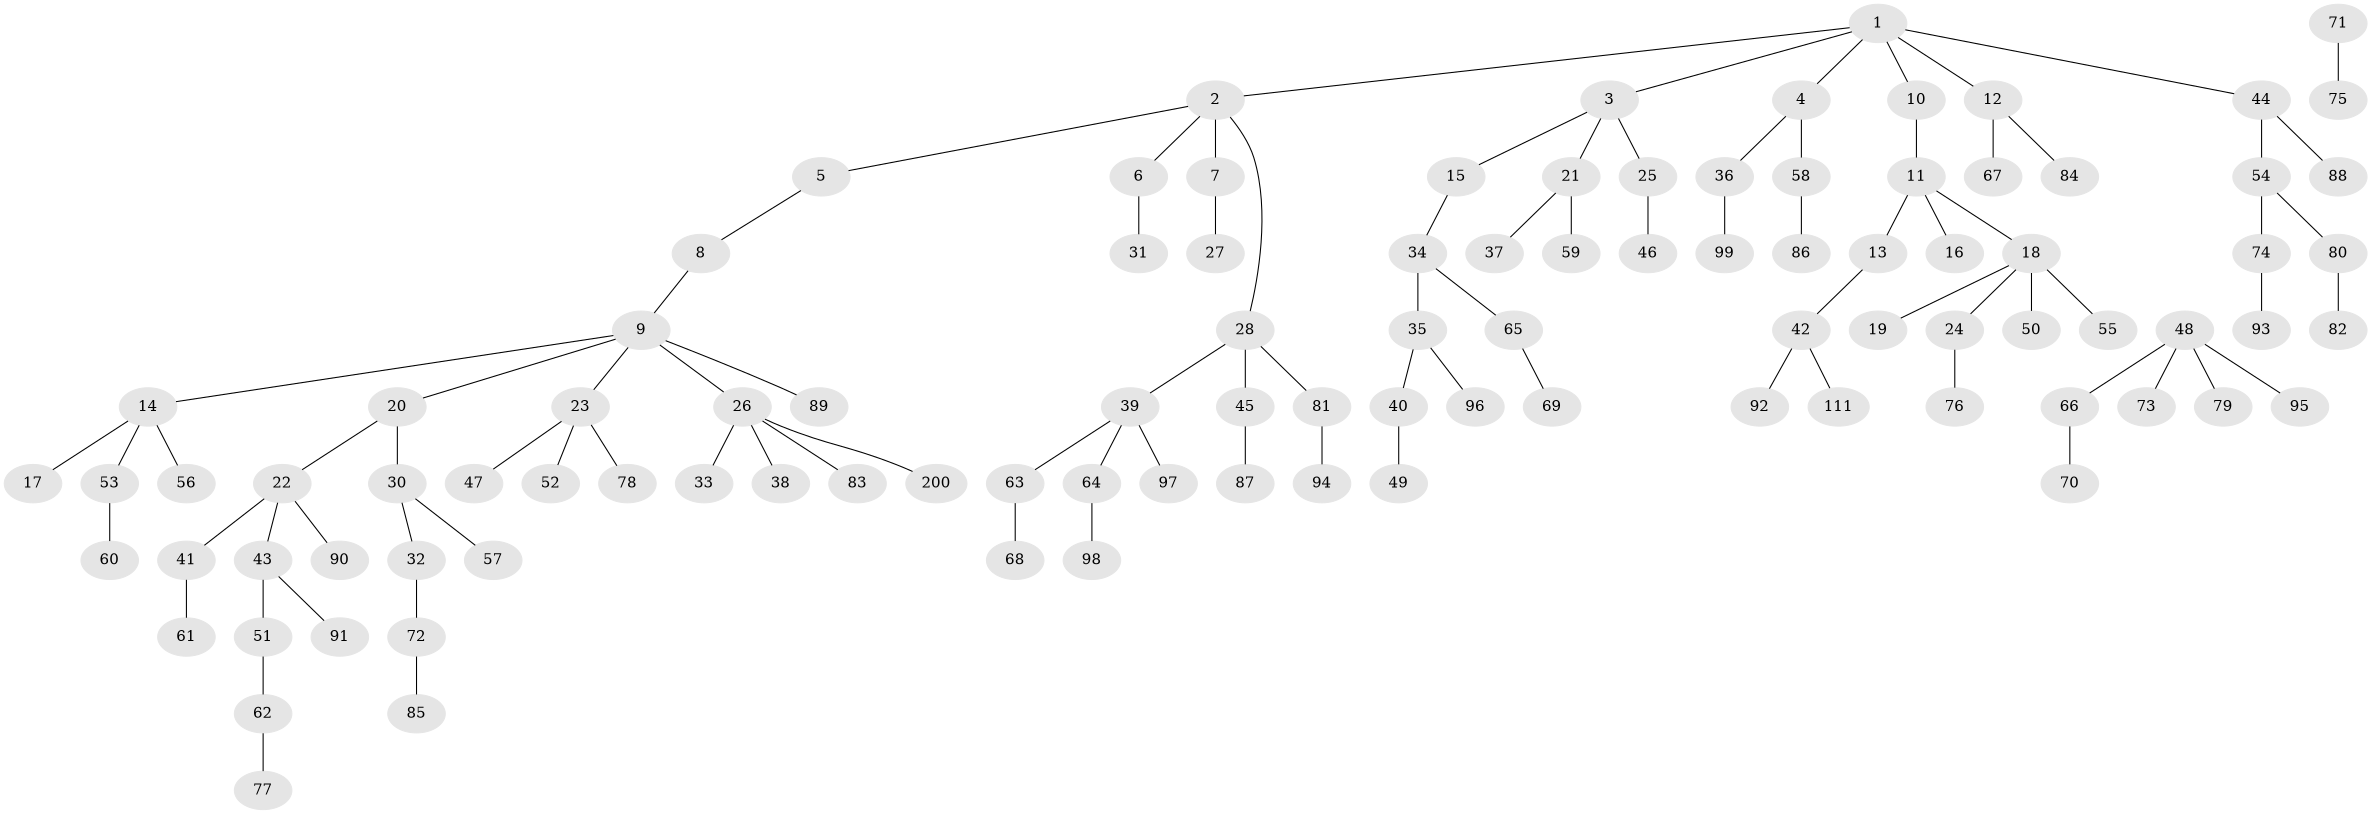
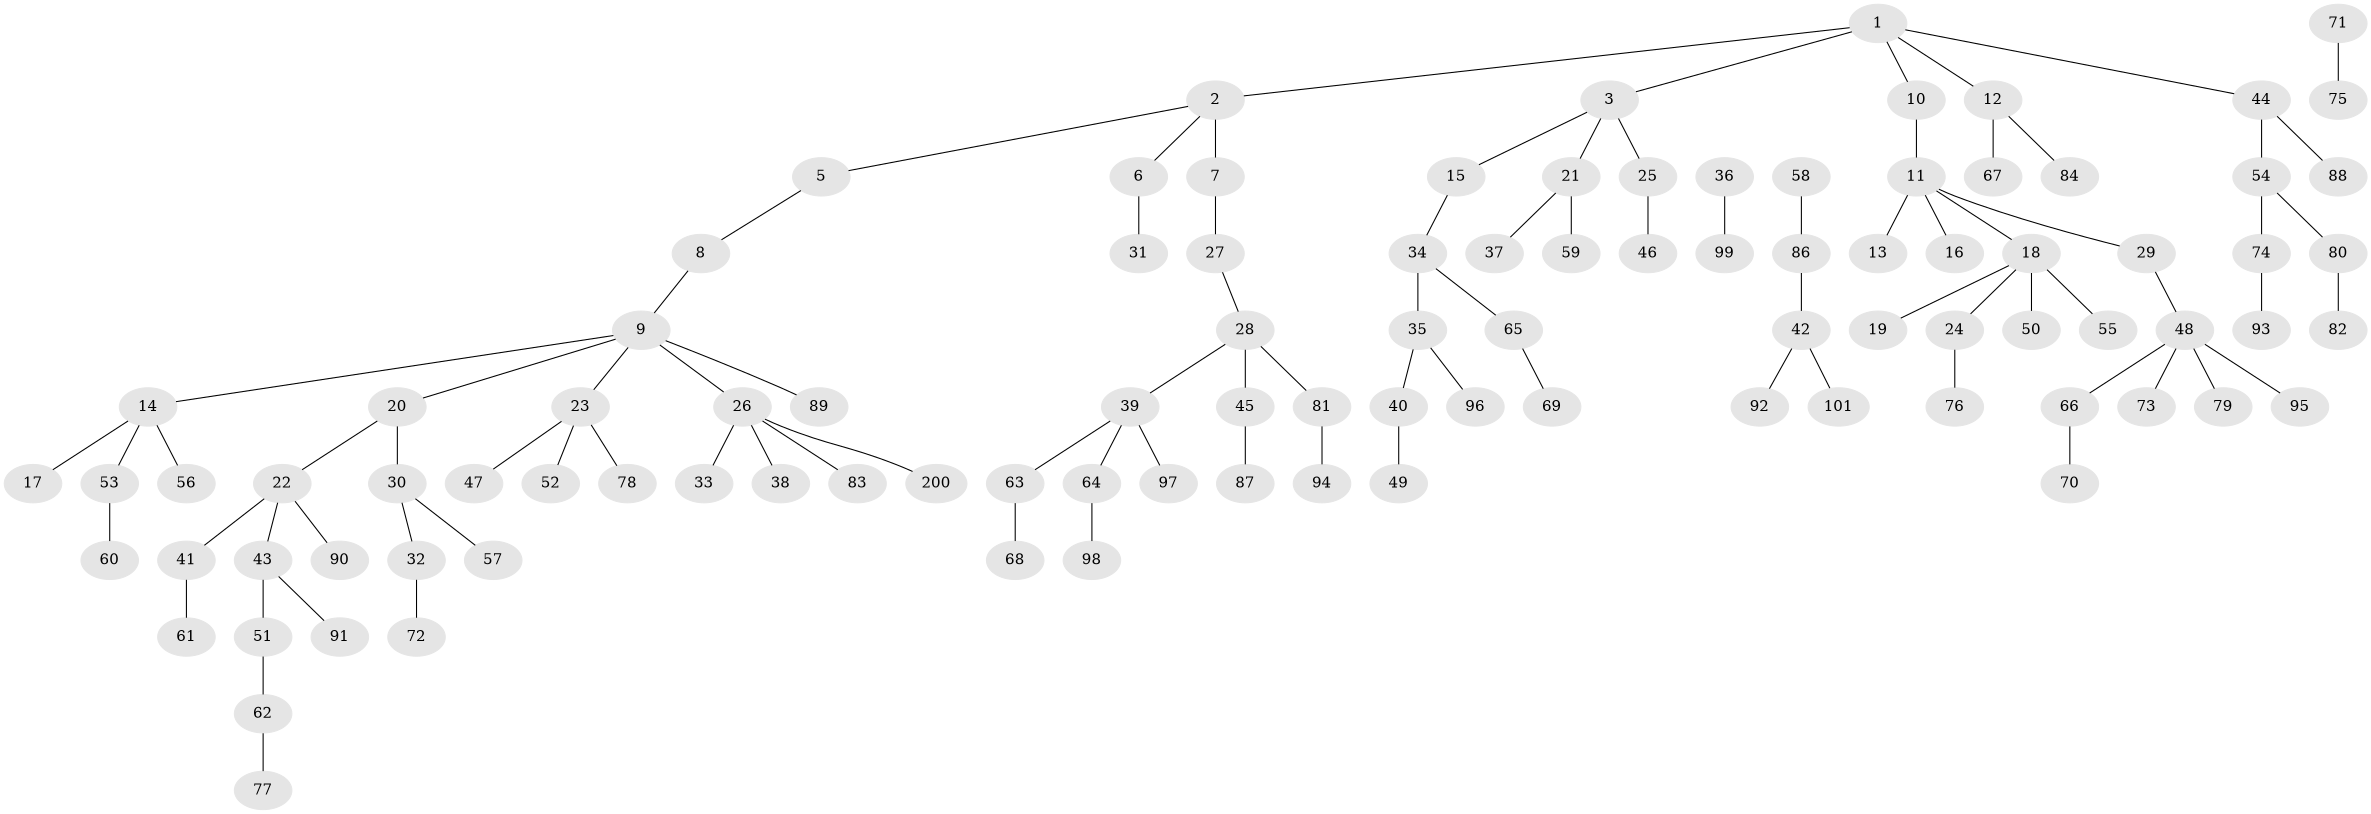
(1801, 100) -> none
(1262, 211) -> (1230, 292)
none -> (2147, 254)
(1840, 292) -> (1801, 292)
(1839, 407) -> (1839, 407)
(417, 714) -> none
